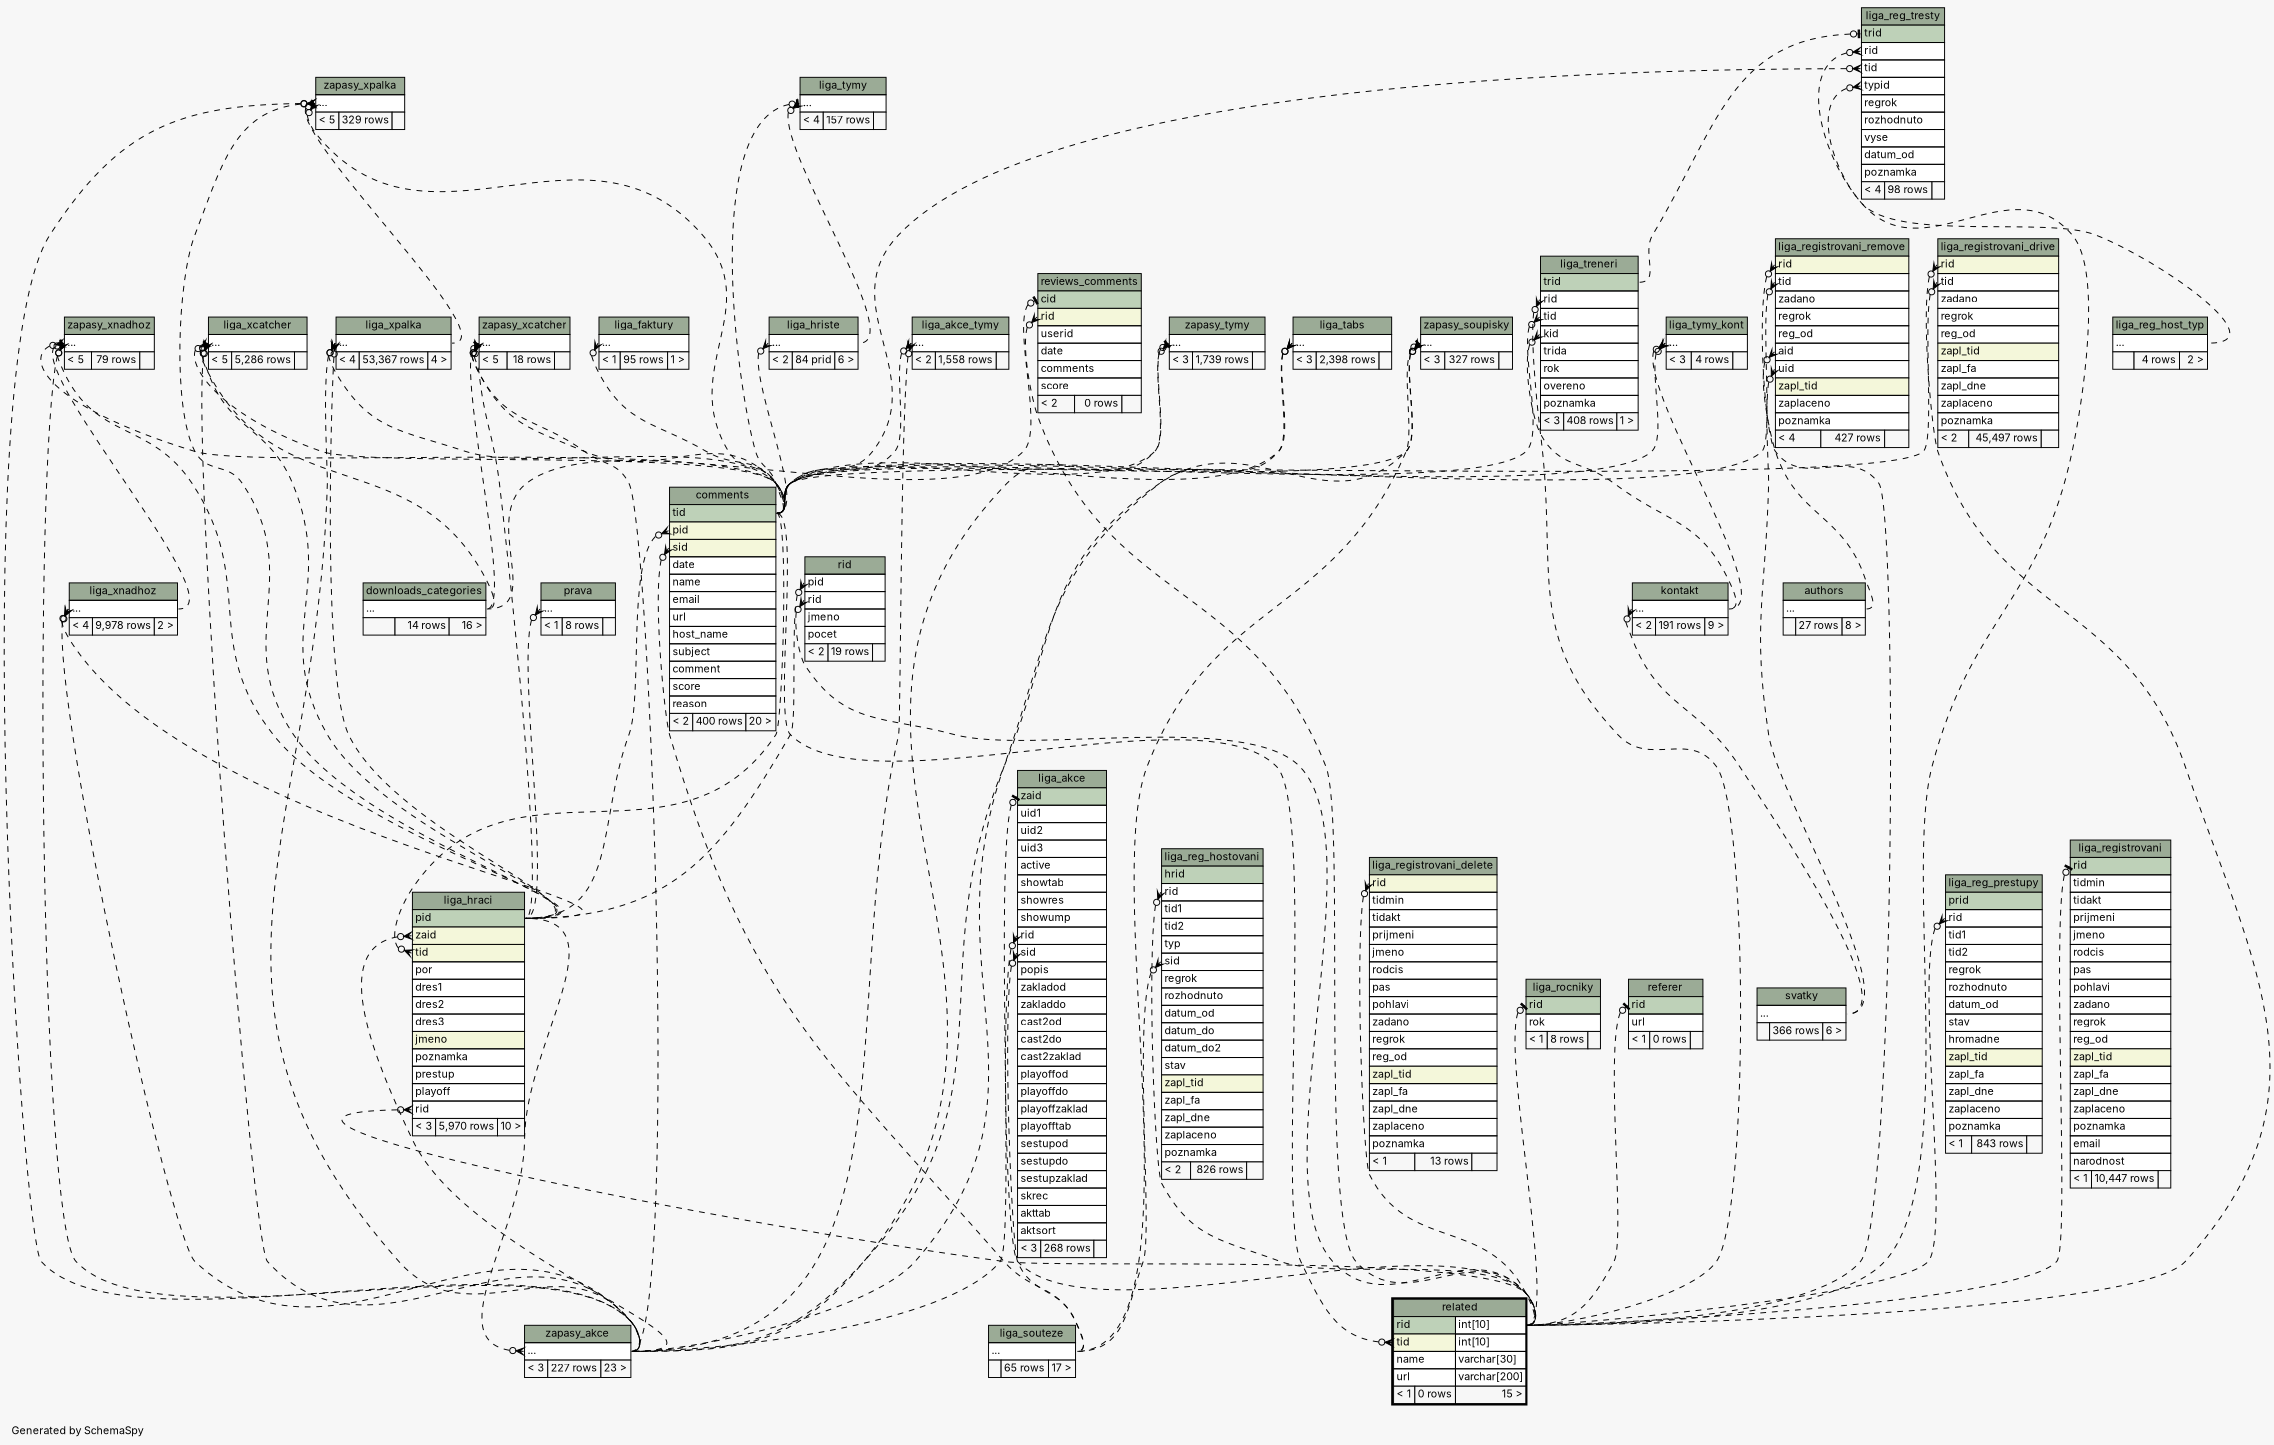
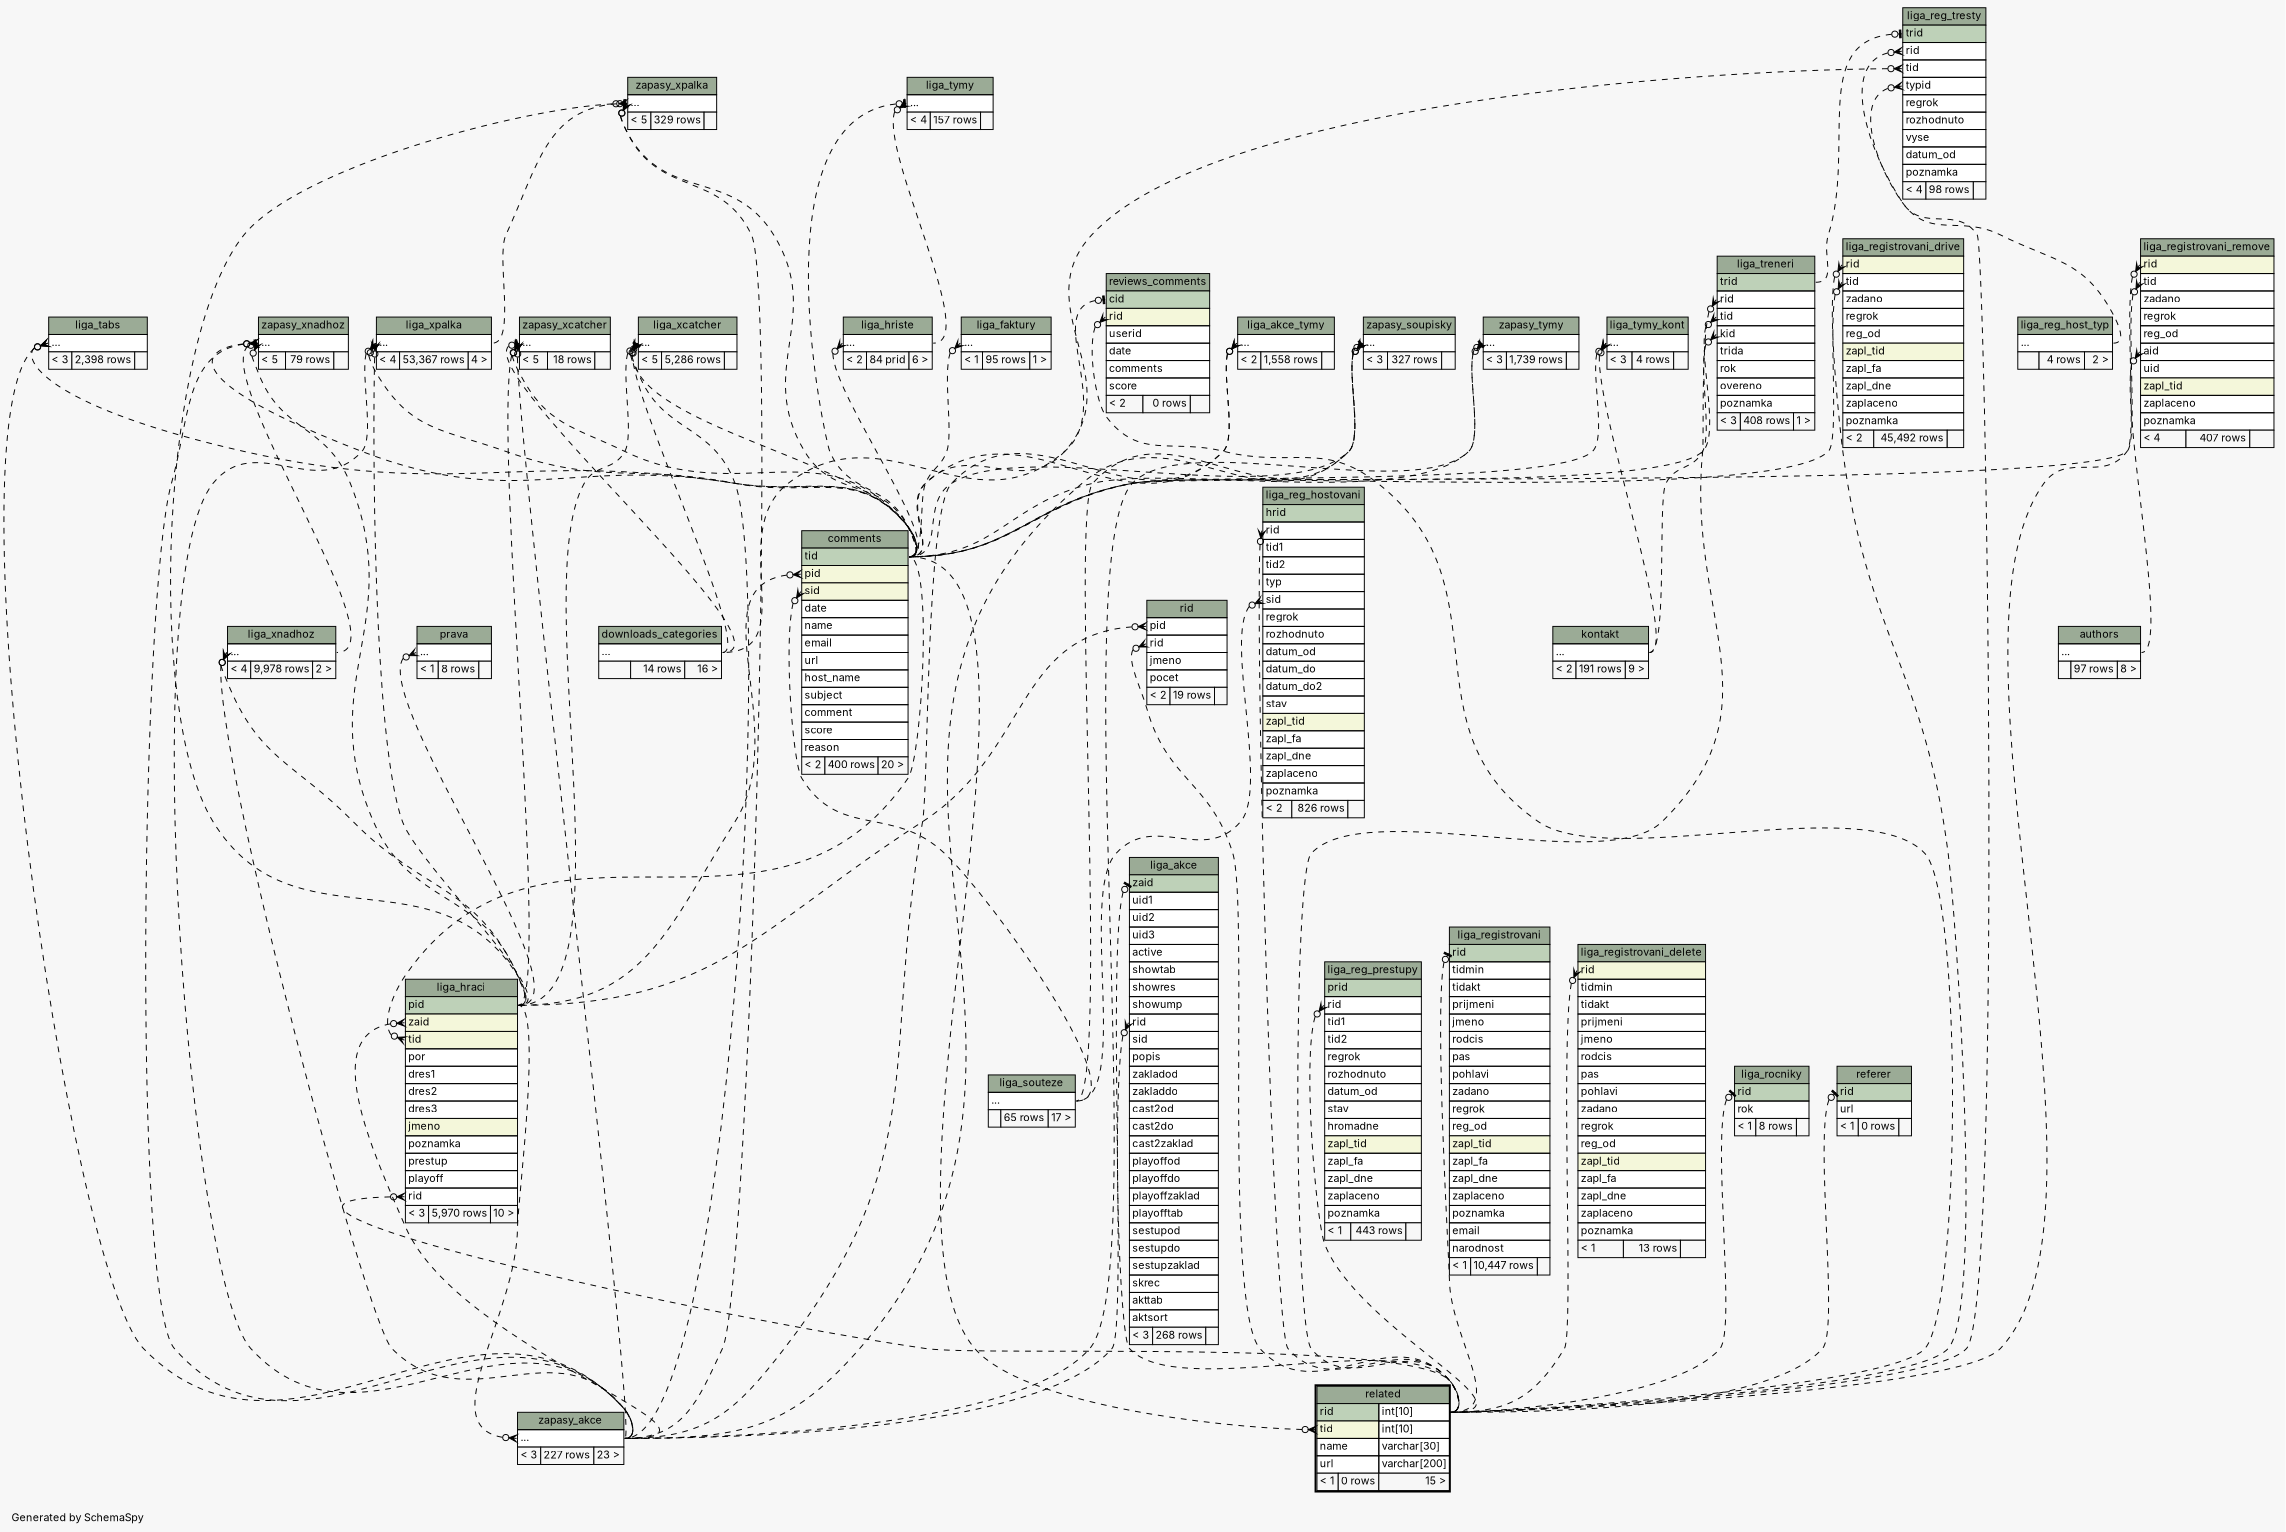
(1858, 438) -> (2223, 438)
(2007, 438) -> (1912, 438)
(1819, 626) -> (2094, 669)
(1801, 1014) -> none
(2000, 1144) -> (1379, 1231)
(1011, 1174) -> none
